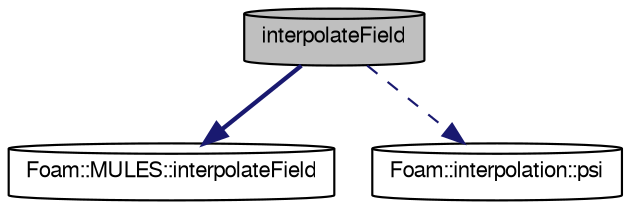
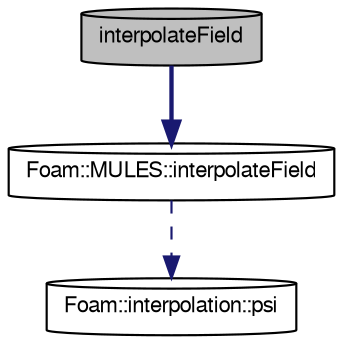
(407, 98) -> (171, 228)
